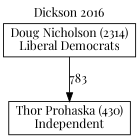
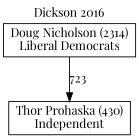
(78, 79) -> (78, 79)
